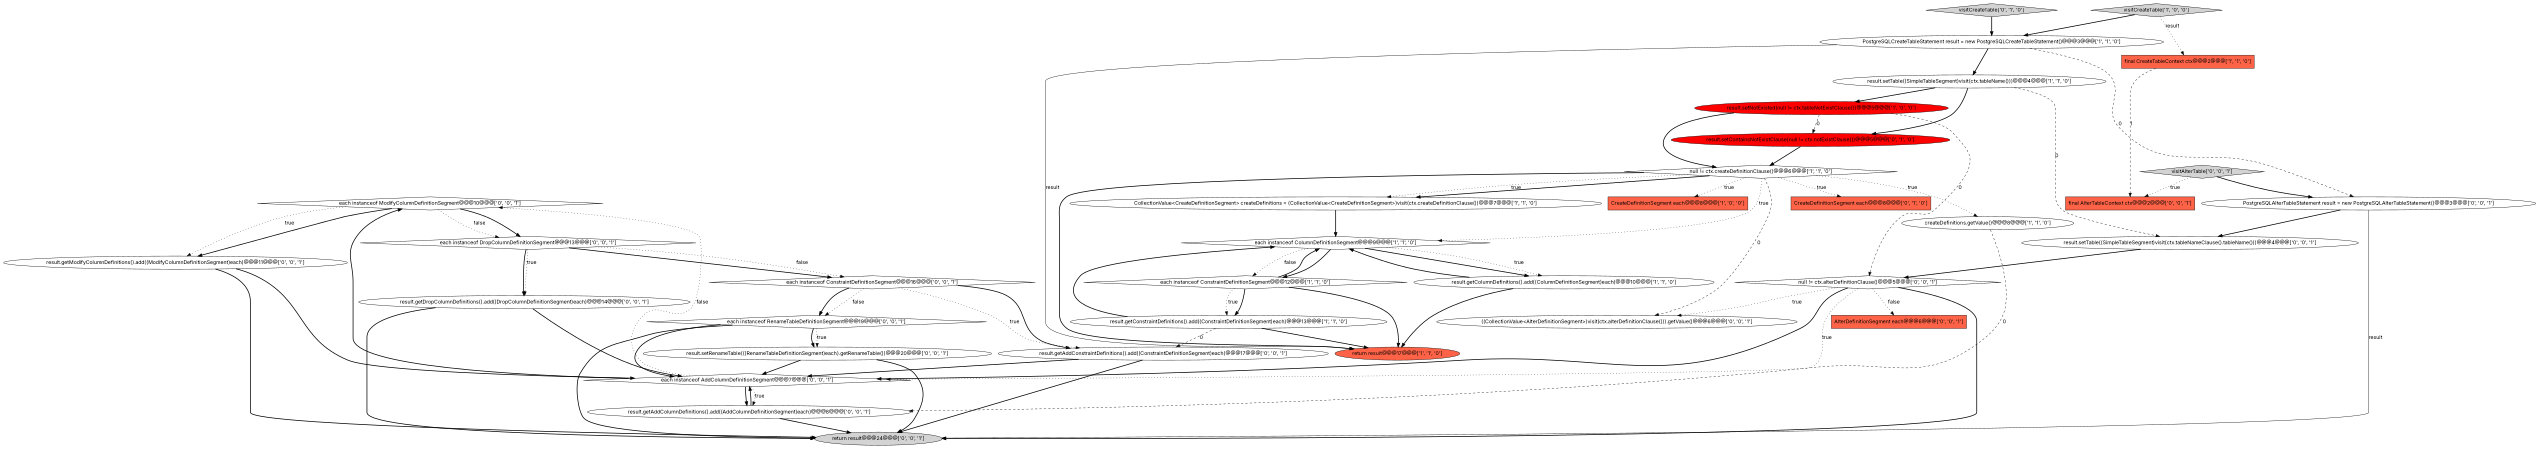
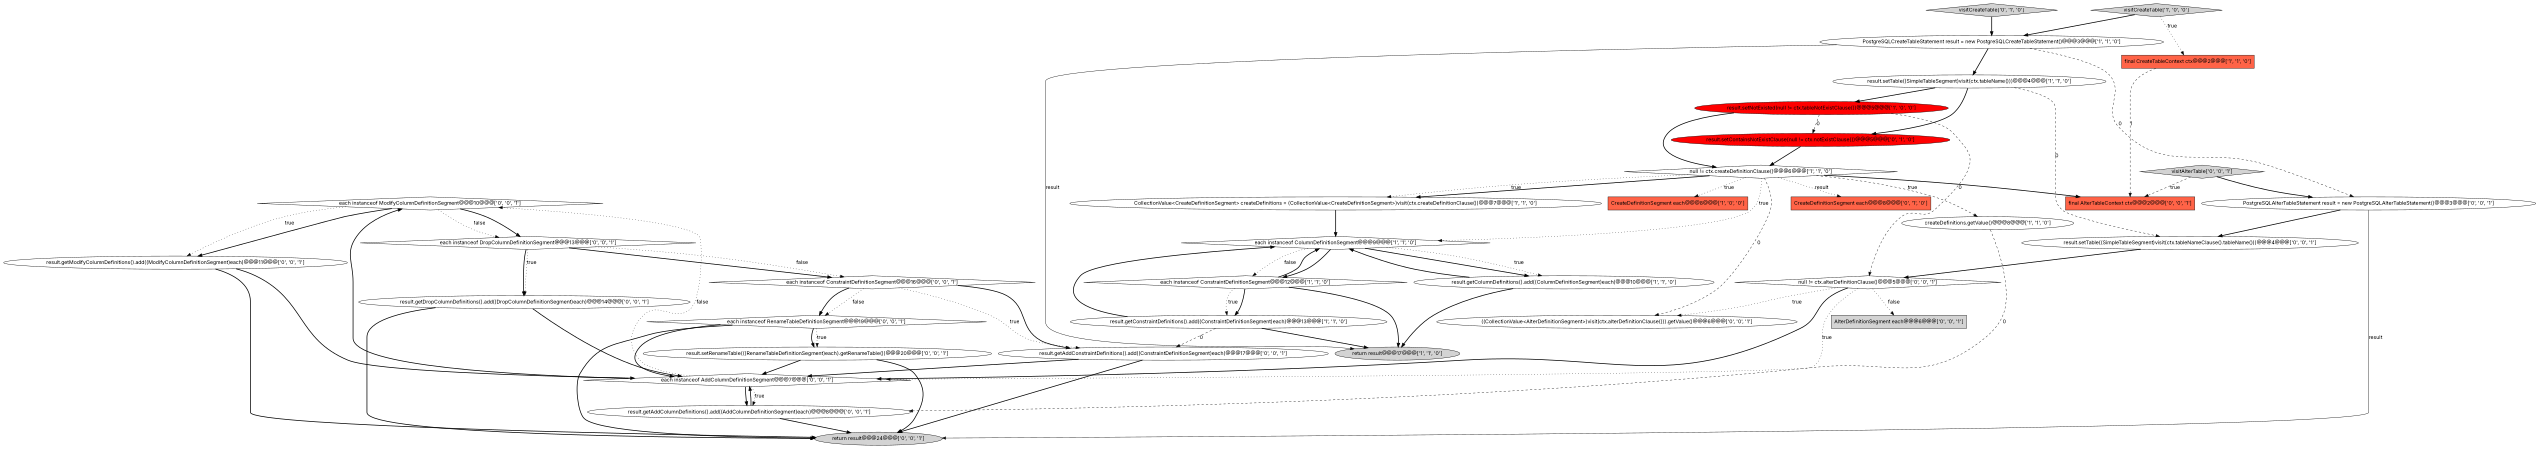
(2172, 26) -> (2172, 26)
(1144, 186) -> (1950, 184)
(2169, 186) -> (2169, 186)
(1822, 188) -> (1822, 188)
(1897, 188) -> (1897, 188)
(1899, 322) -> (1899, 322)
(1397, 354) -> (1397, 354)
(1825, 428) -> none
